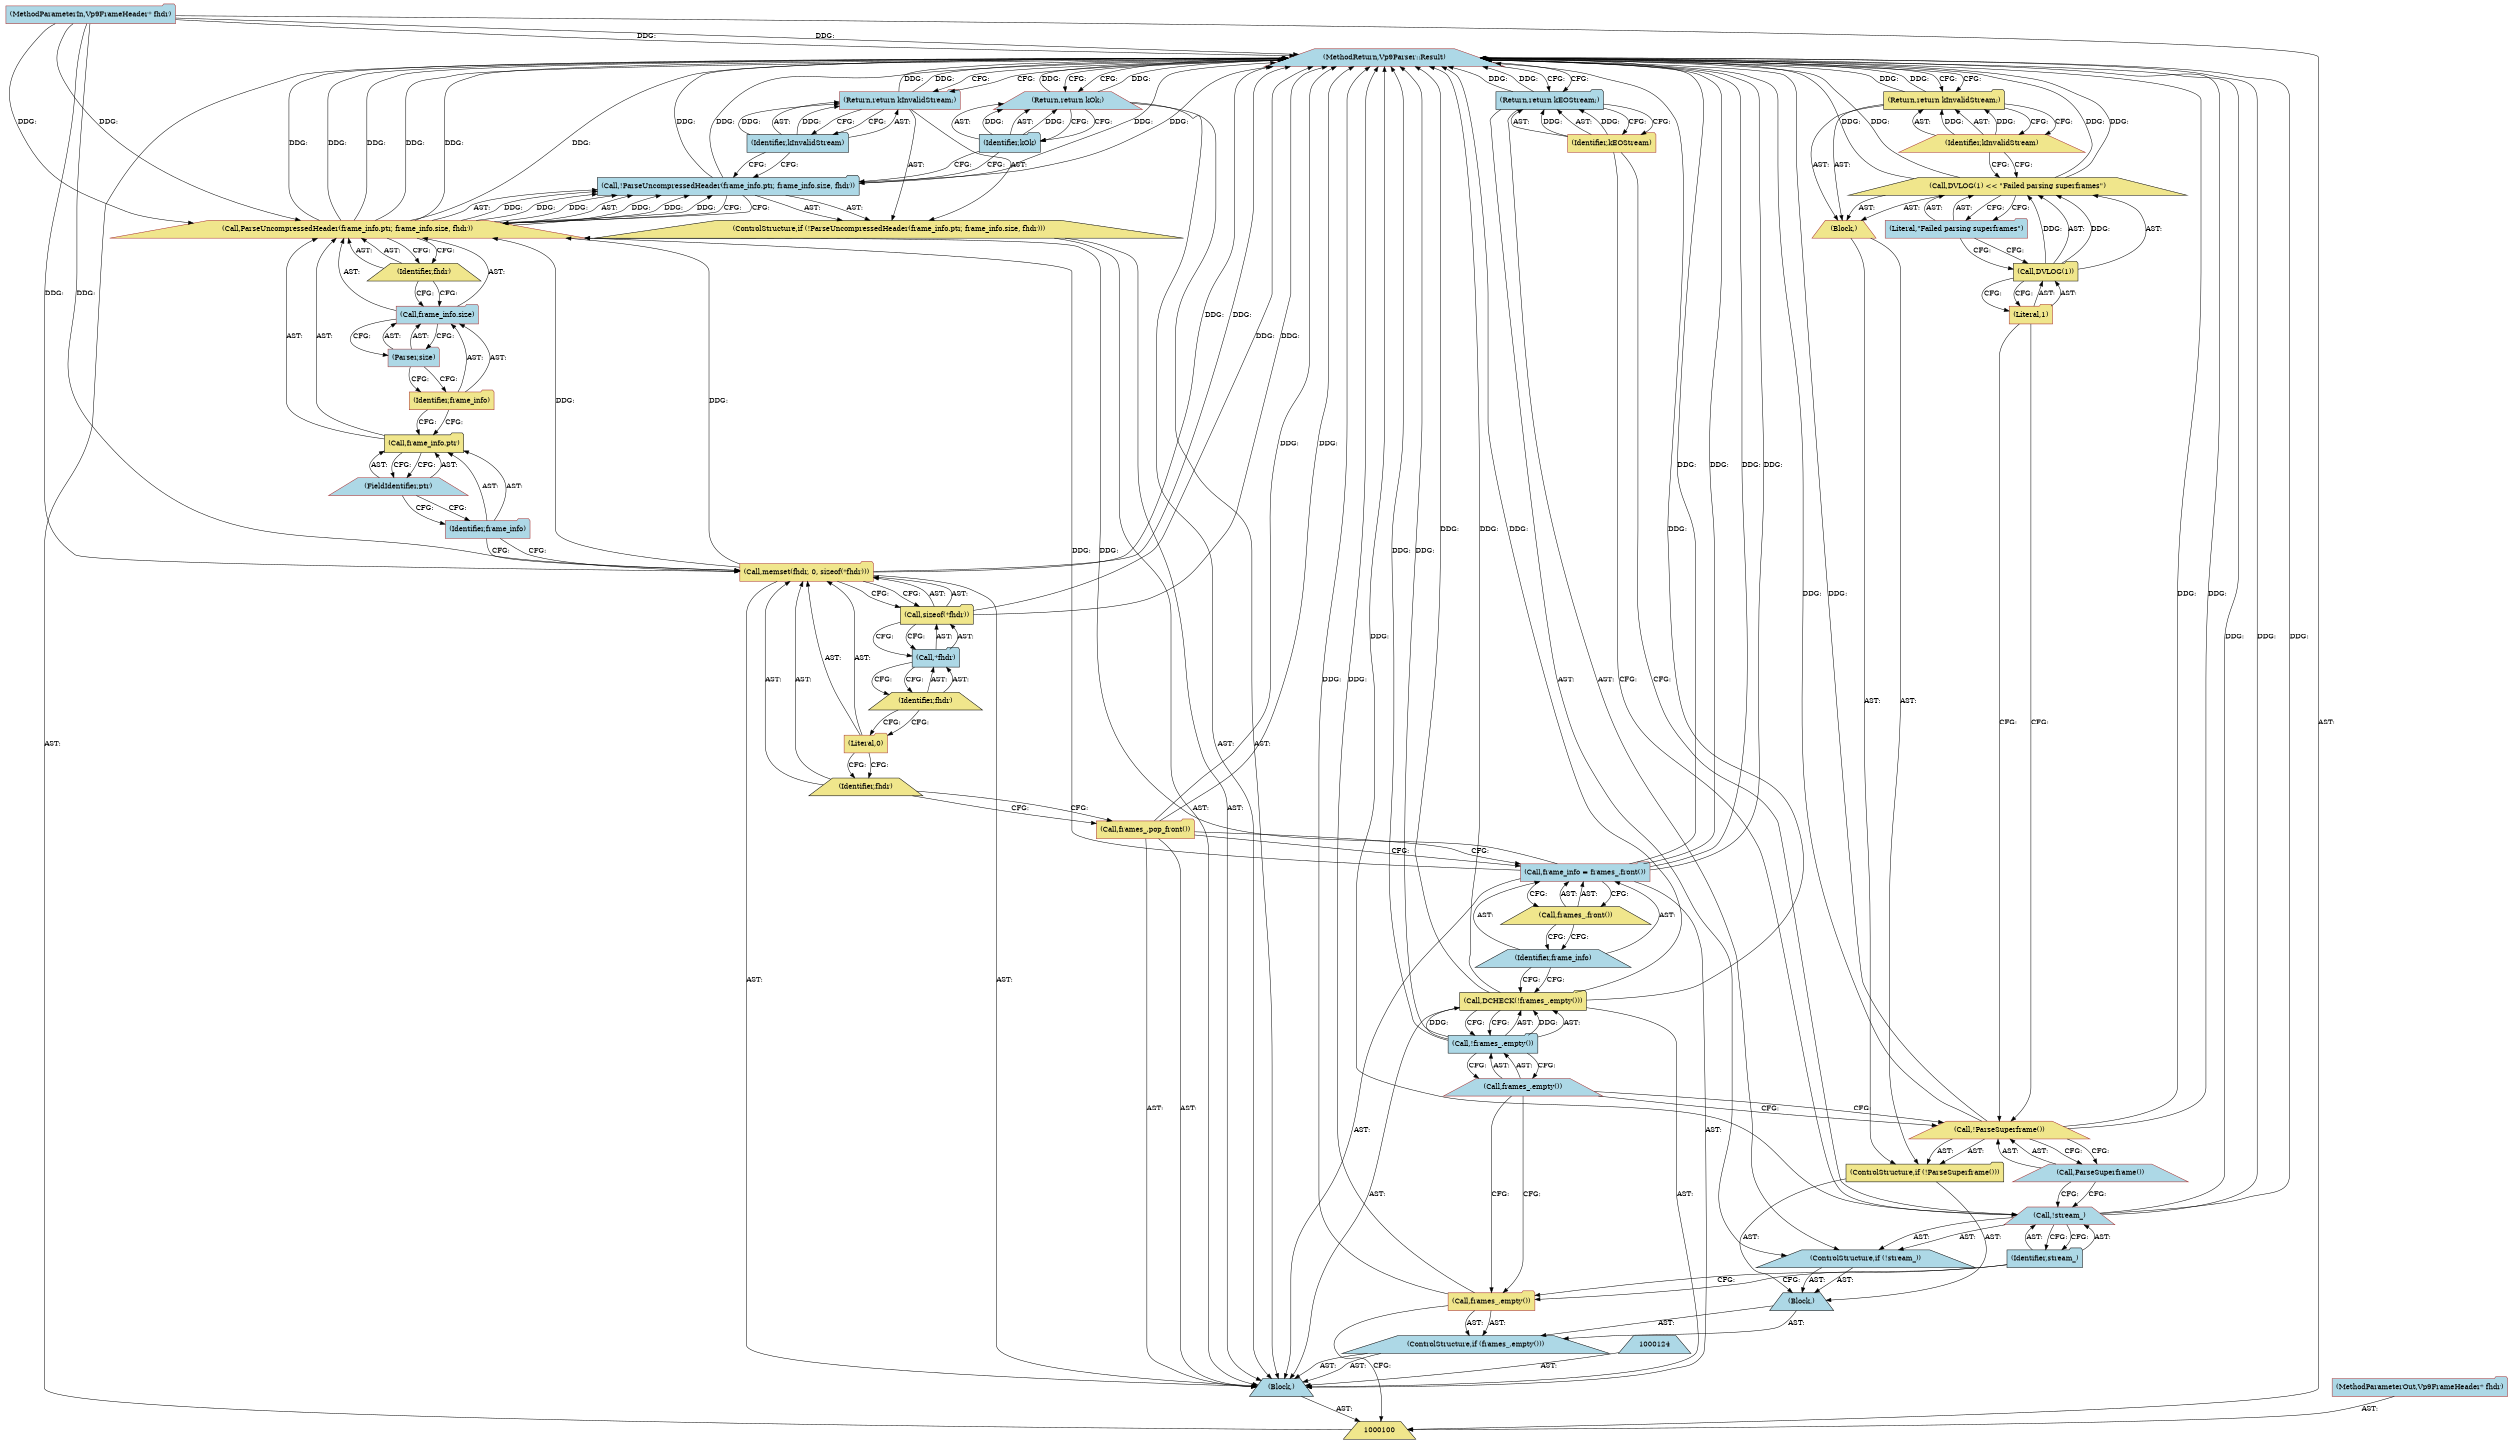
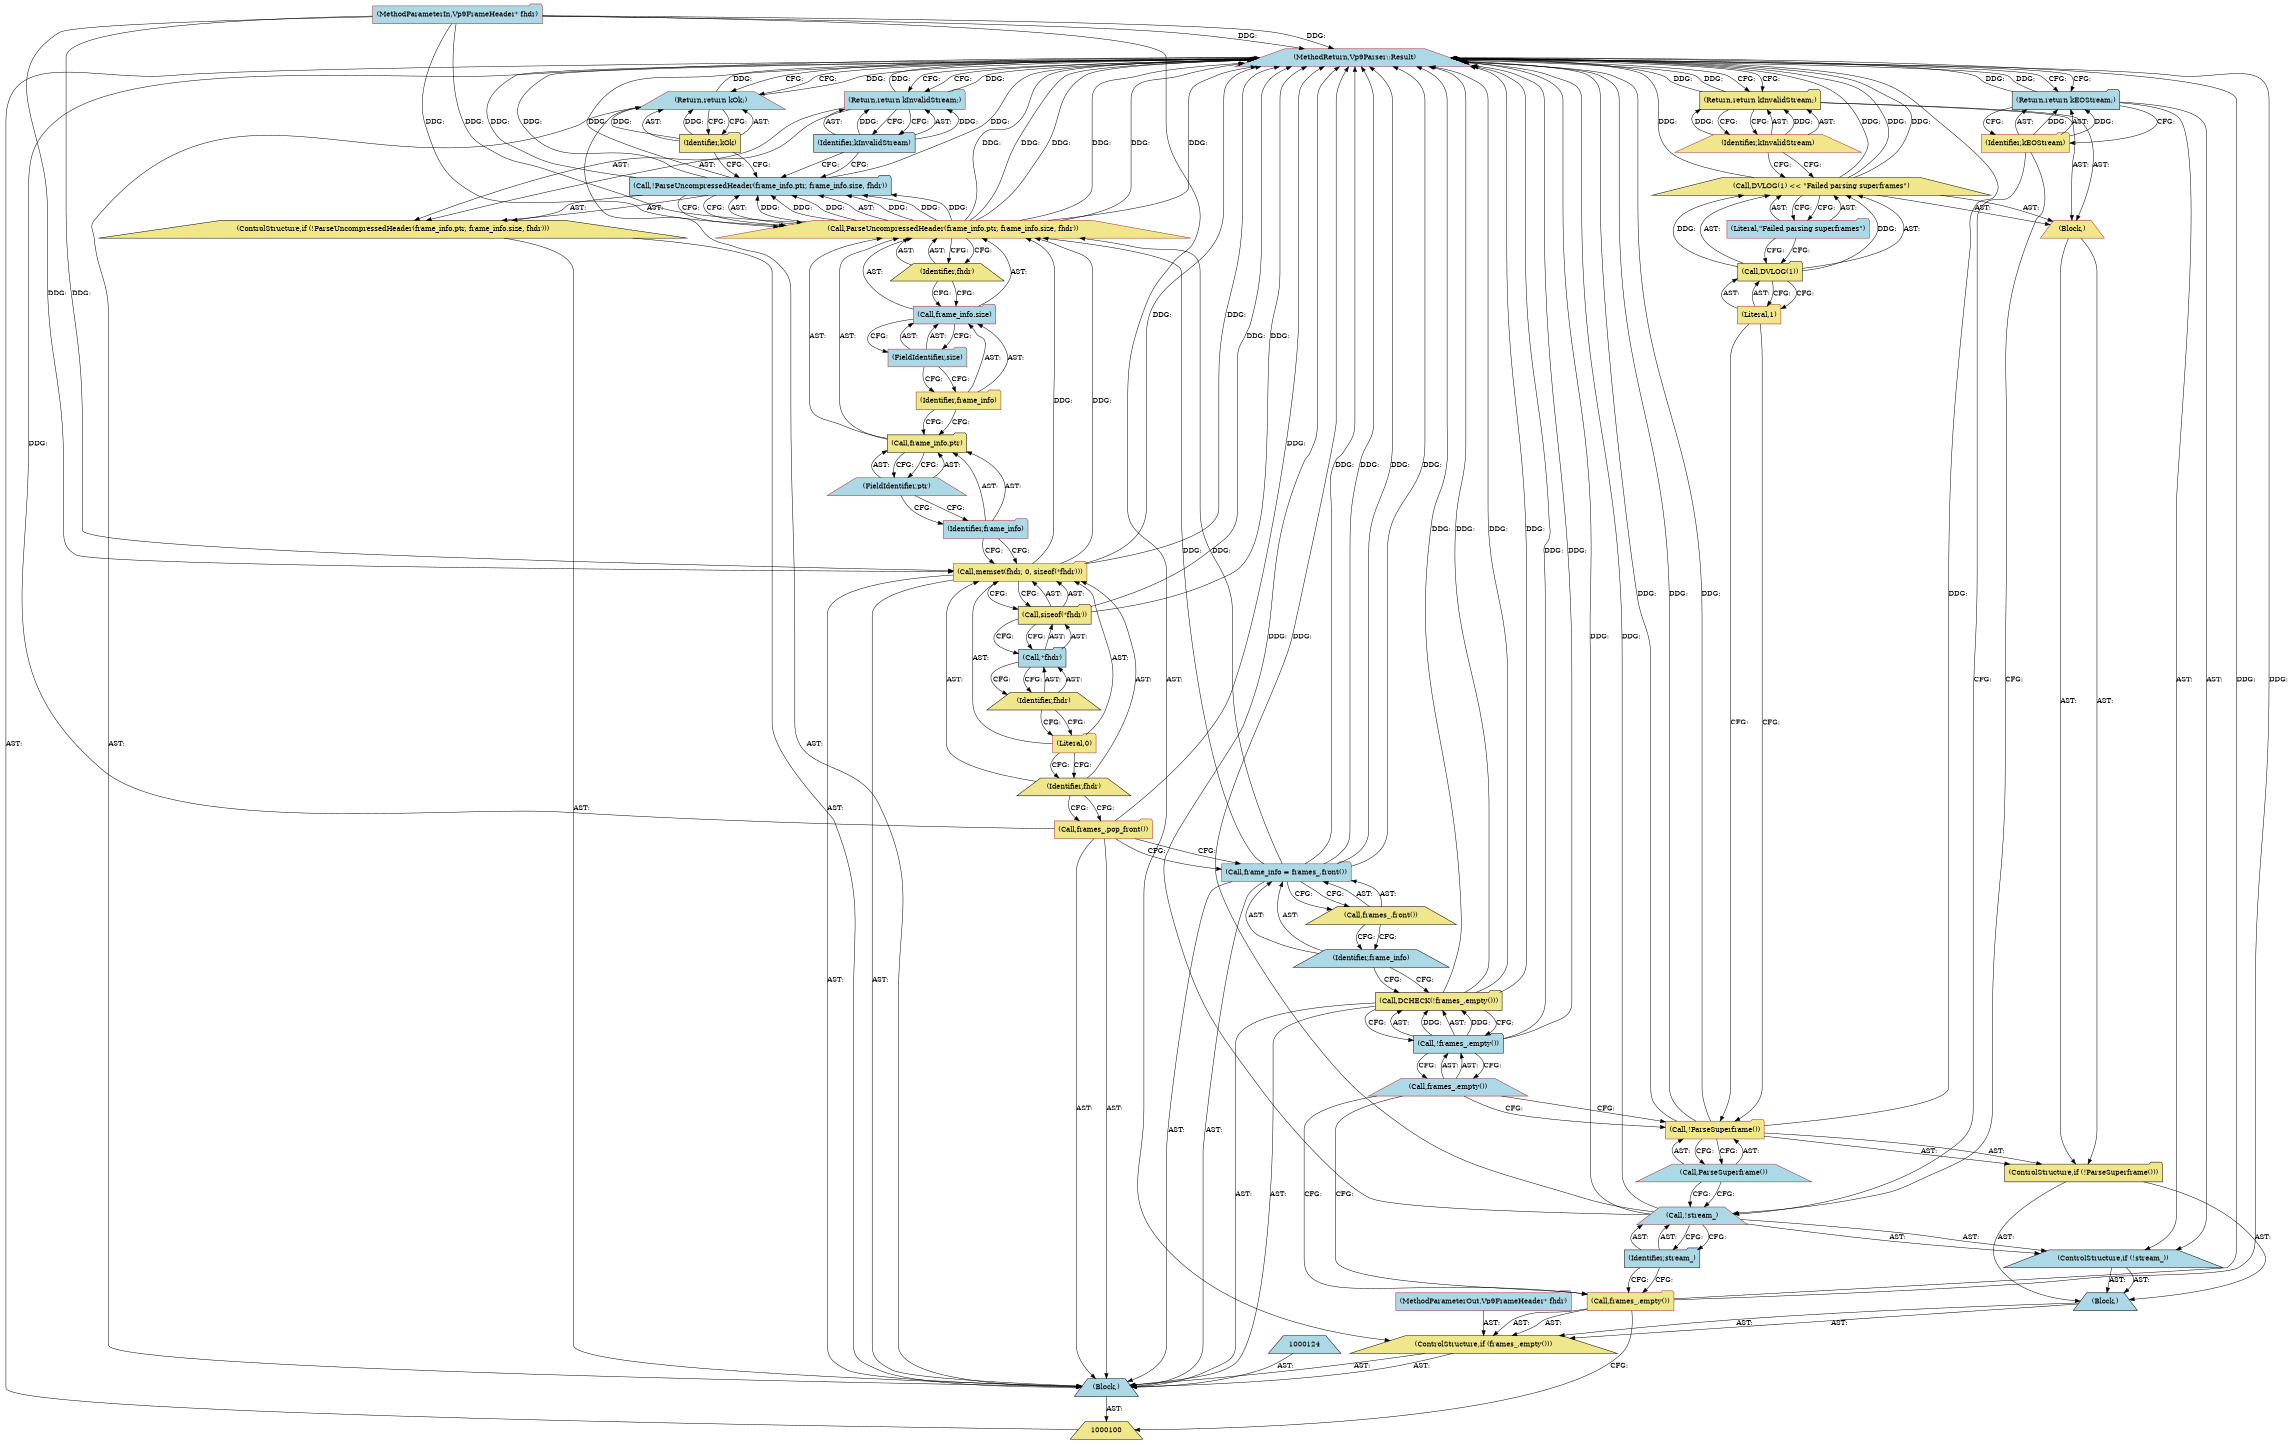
(2318, 105) -> (1128, 459)
(1010, 143) -> (710, 143)
(414, 358) -> (927, 358)
(1999, 1130) -> (1715, 1130)
(1476, 1345) -> (1484, 1345)
(1905, 1425) -> (1484, 1321)
